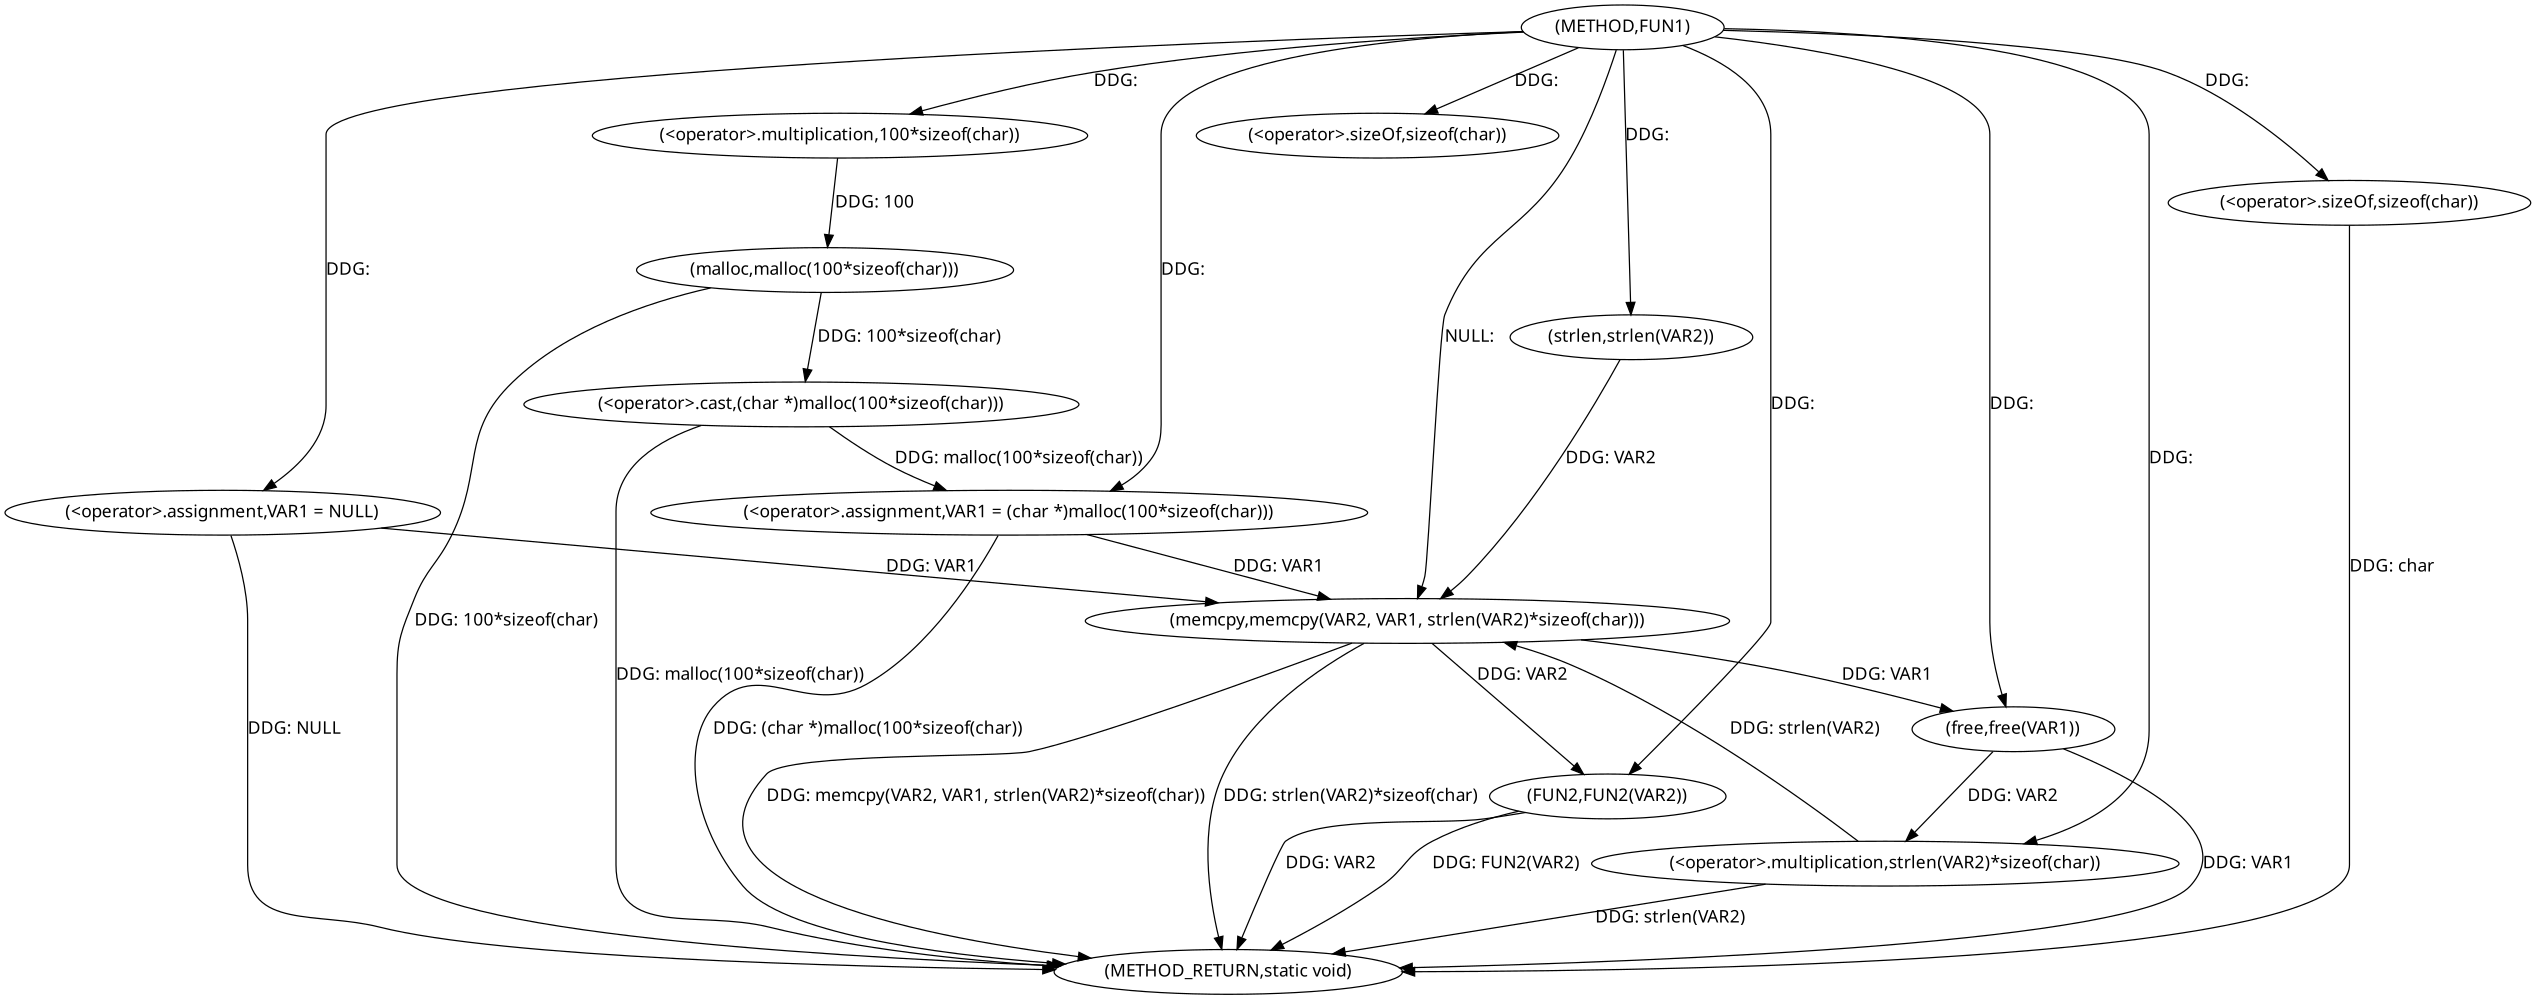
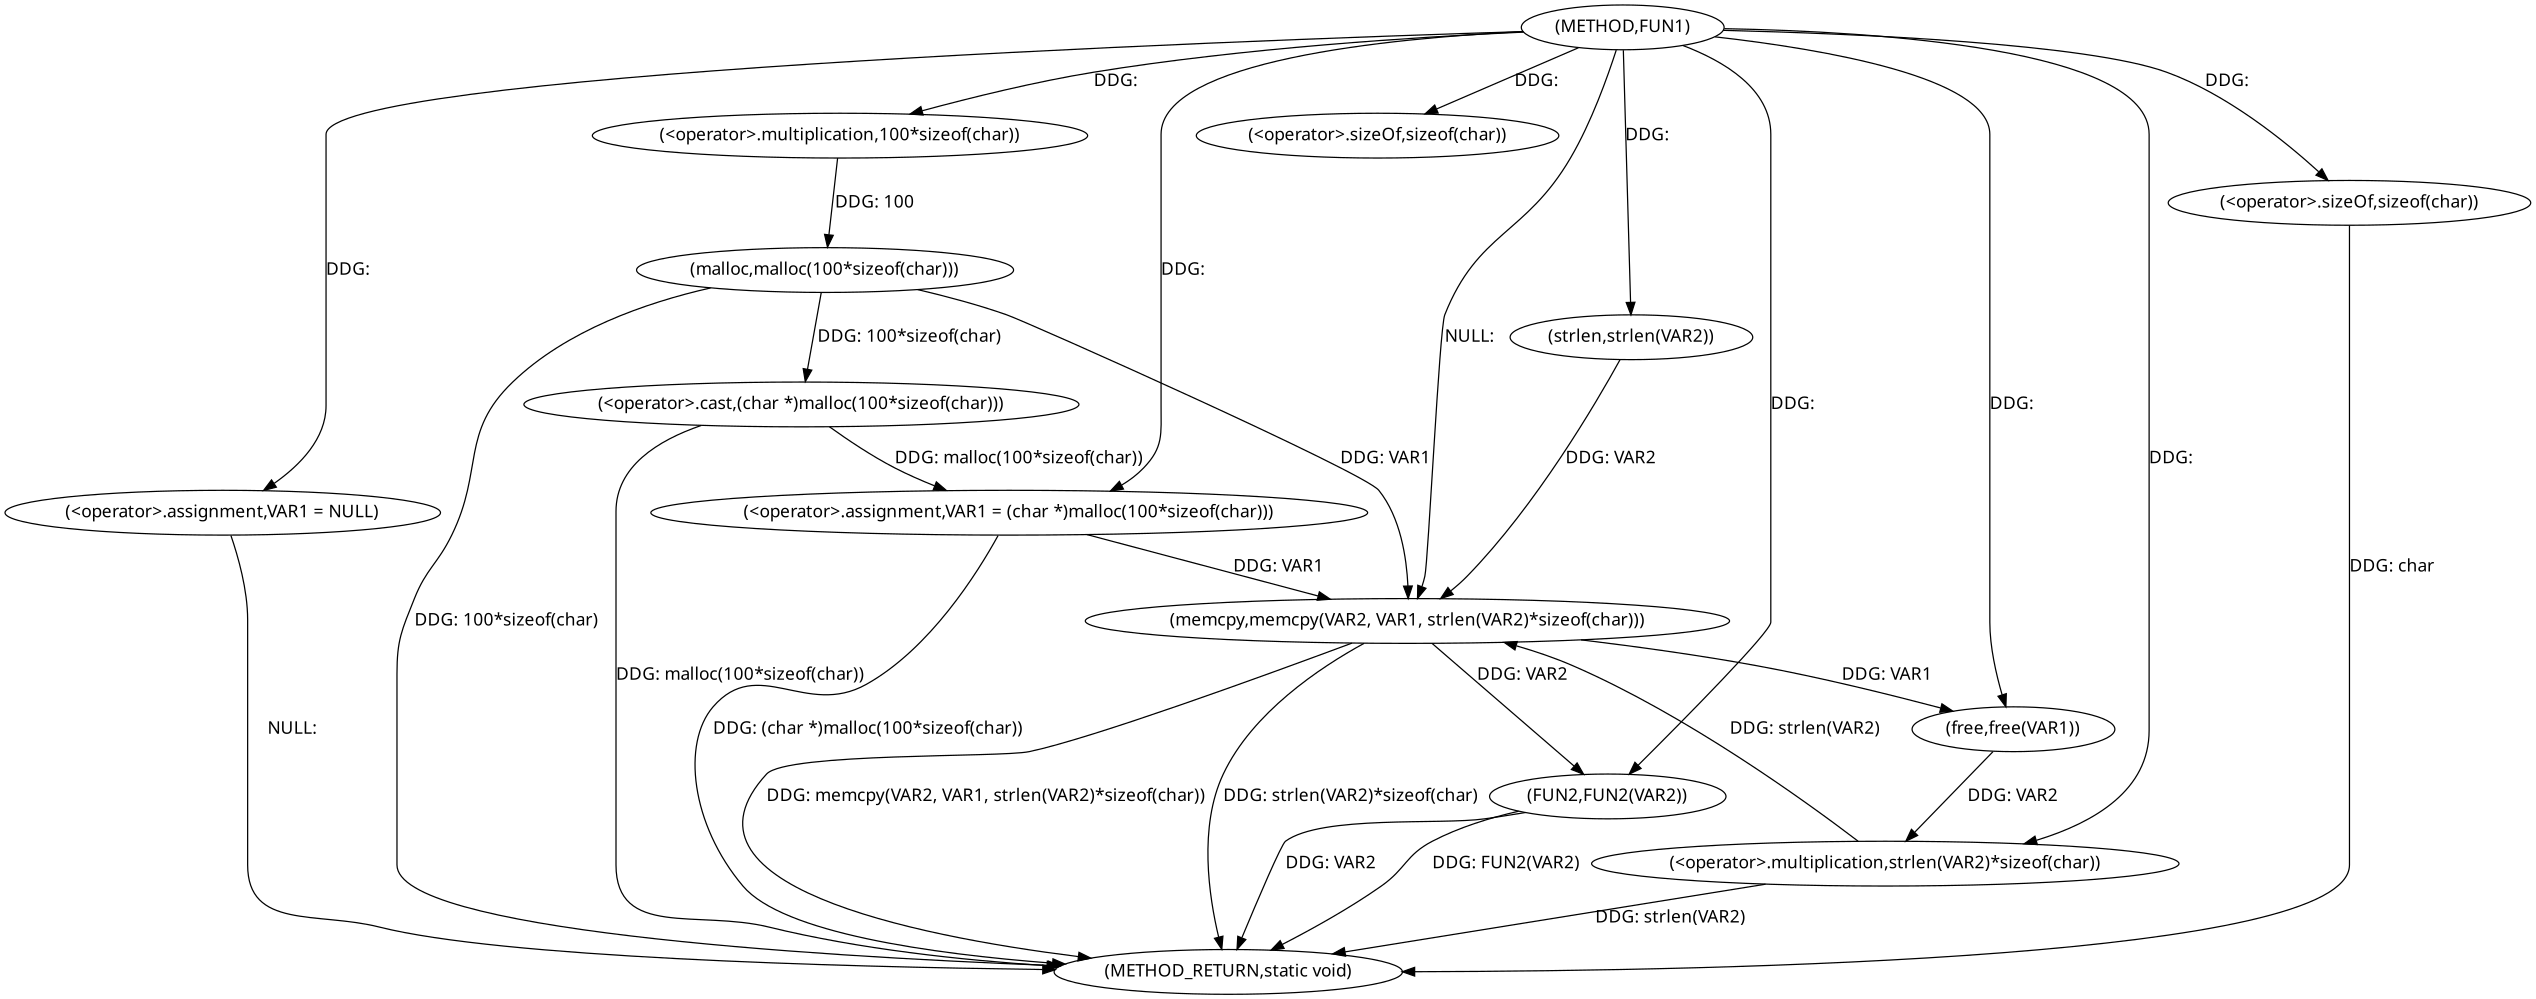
(793, 565) -> (1199, 400)
(295, 729) -> (295, 729)
(1913, 943) -> none
